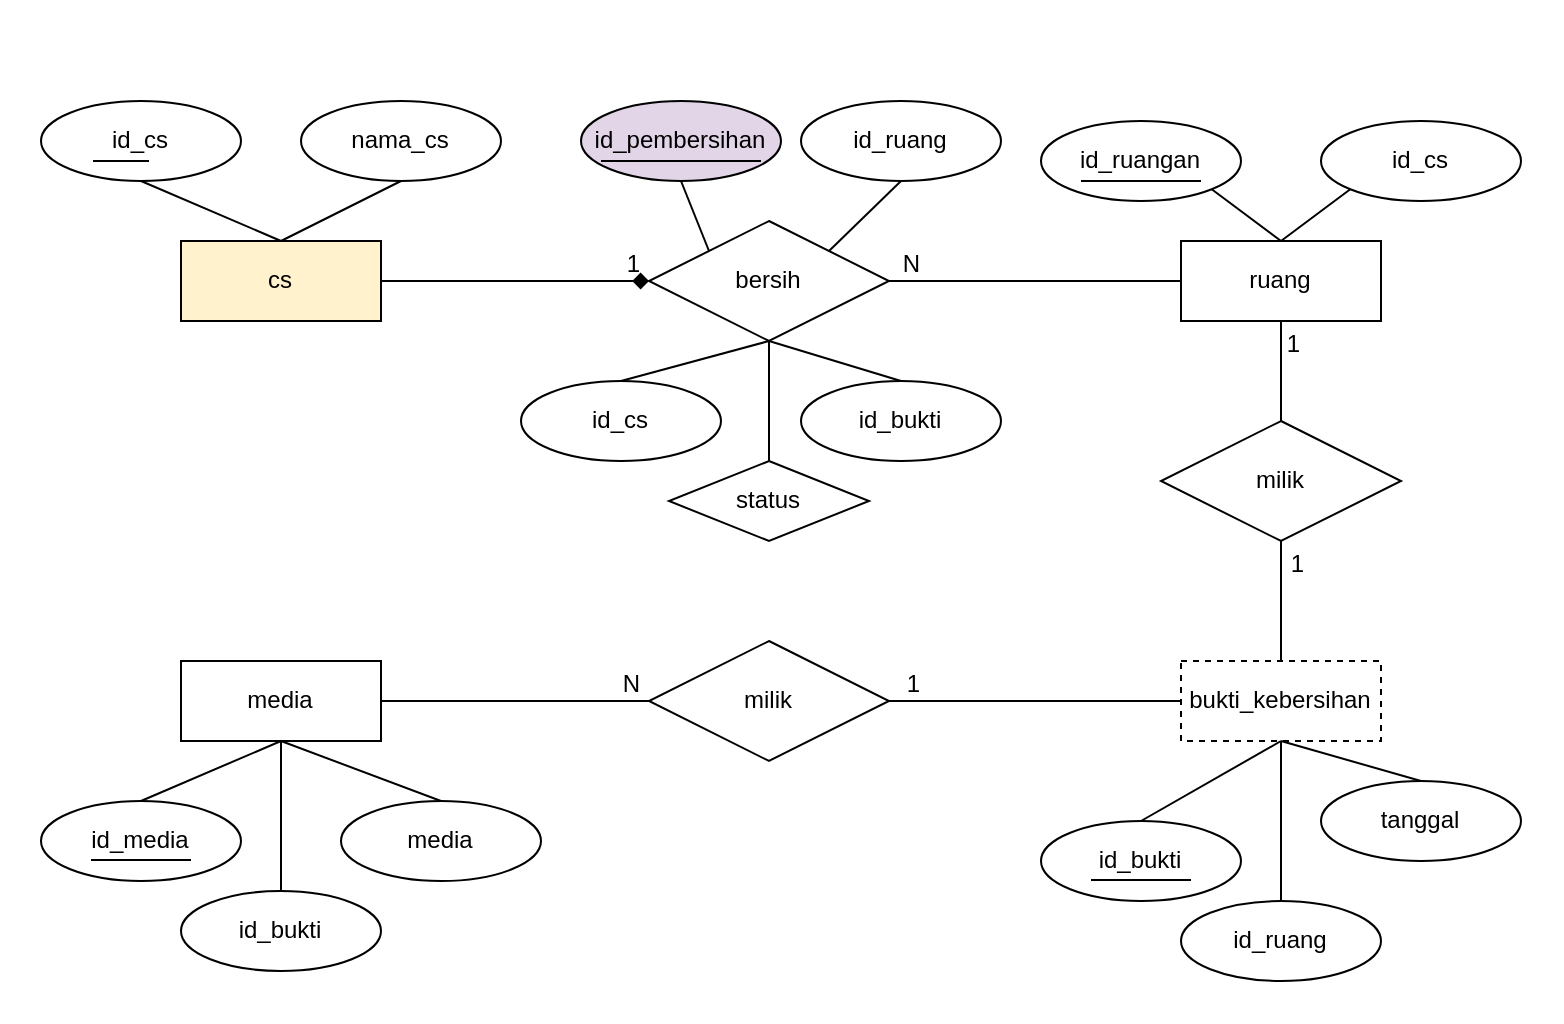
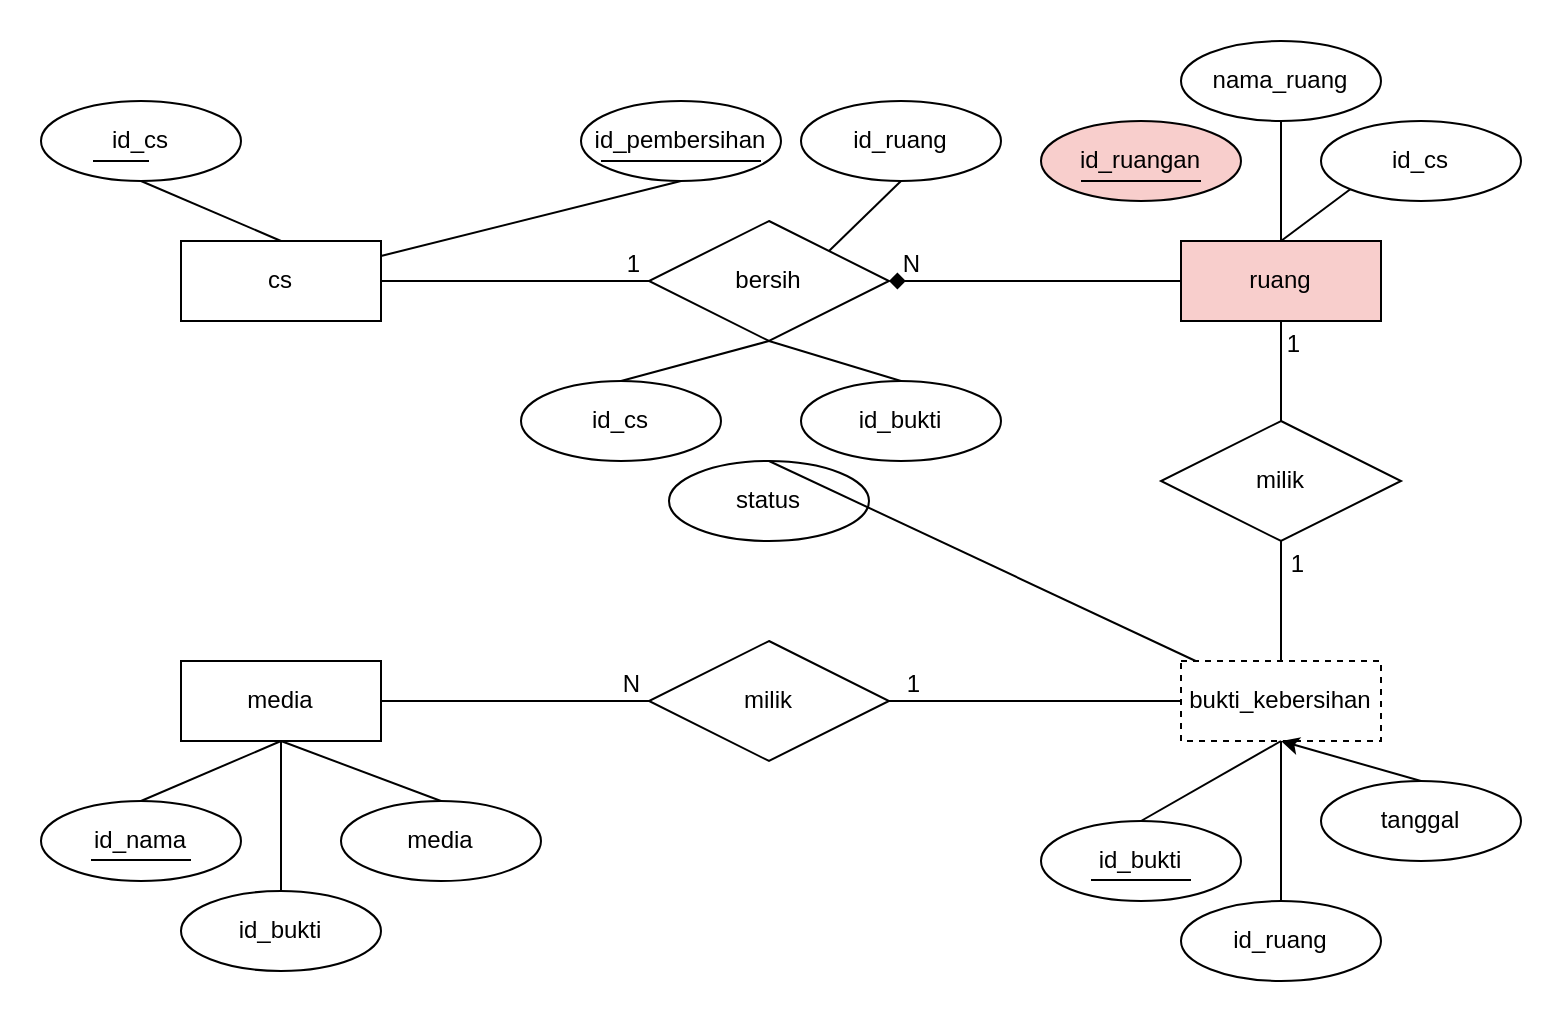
none -> (1281, 81)
(401, 141) -> none
(681, 141) -> (681, 141)
(1141, 161) -> (1141, 161)
none -> (1281, 179)
(341, 211) -> none
(1245, 214) -> none
(695, 216) -> (531, 218)
(281, 281) -> (281, 281)
(633, 281) -> (640, 281)
(897, 281) -> (905, 281)
(1281, 281) -> (1281, 281)
(769, 403) -> (982, 561)
(769, 501) -> (769, 501)
(1291, 744) -> (1295, 745)
(141, 841) -> (141, 841)
